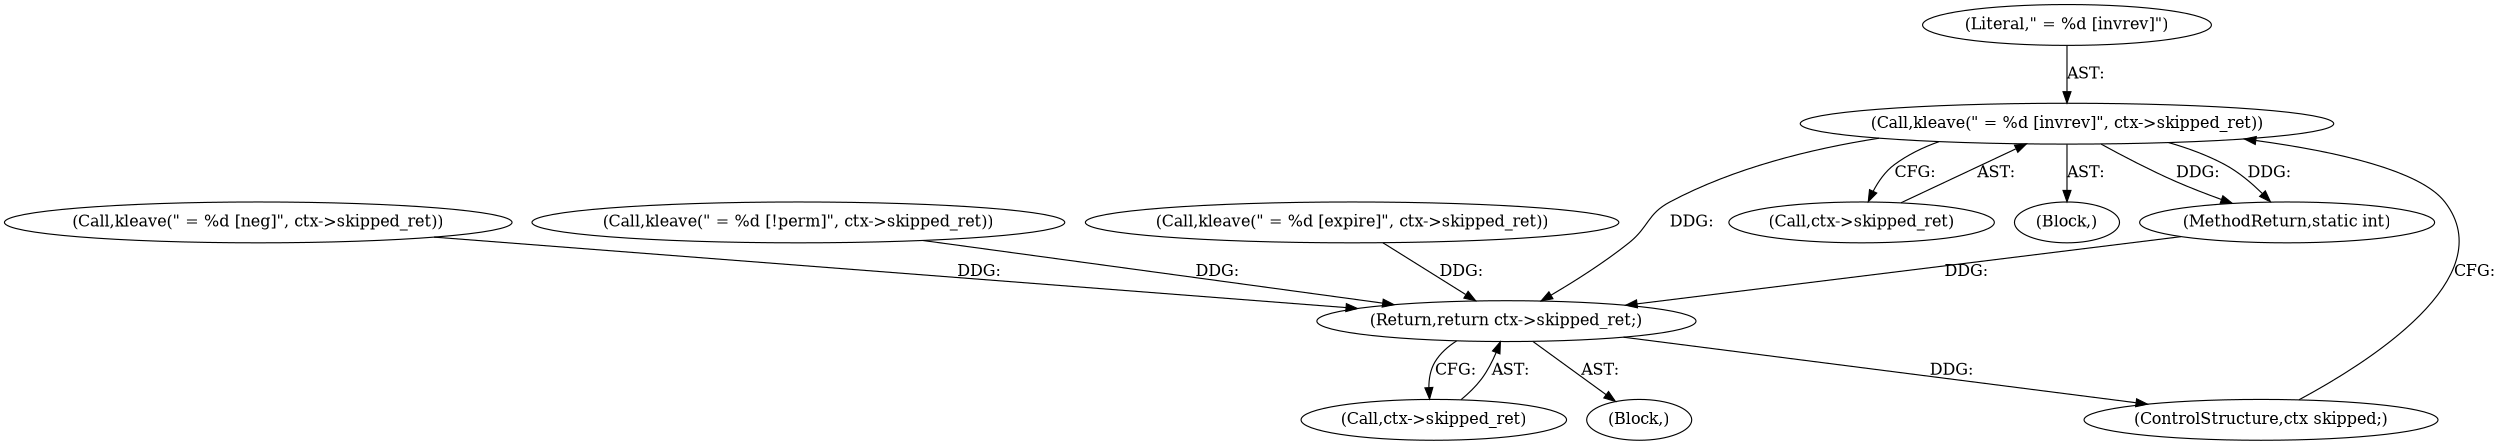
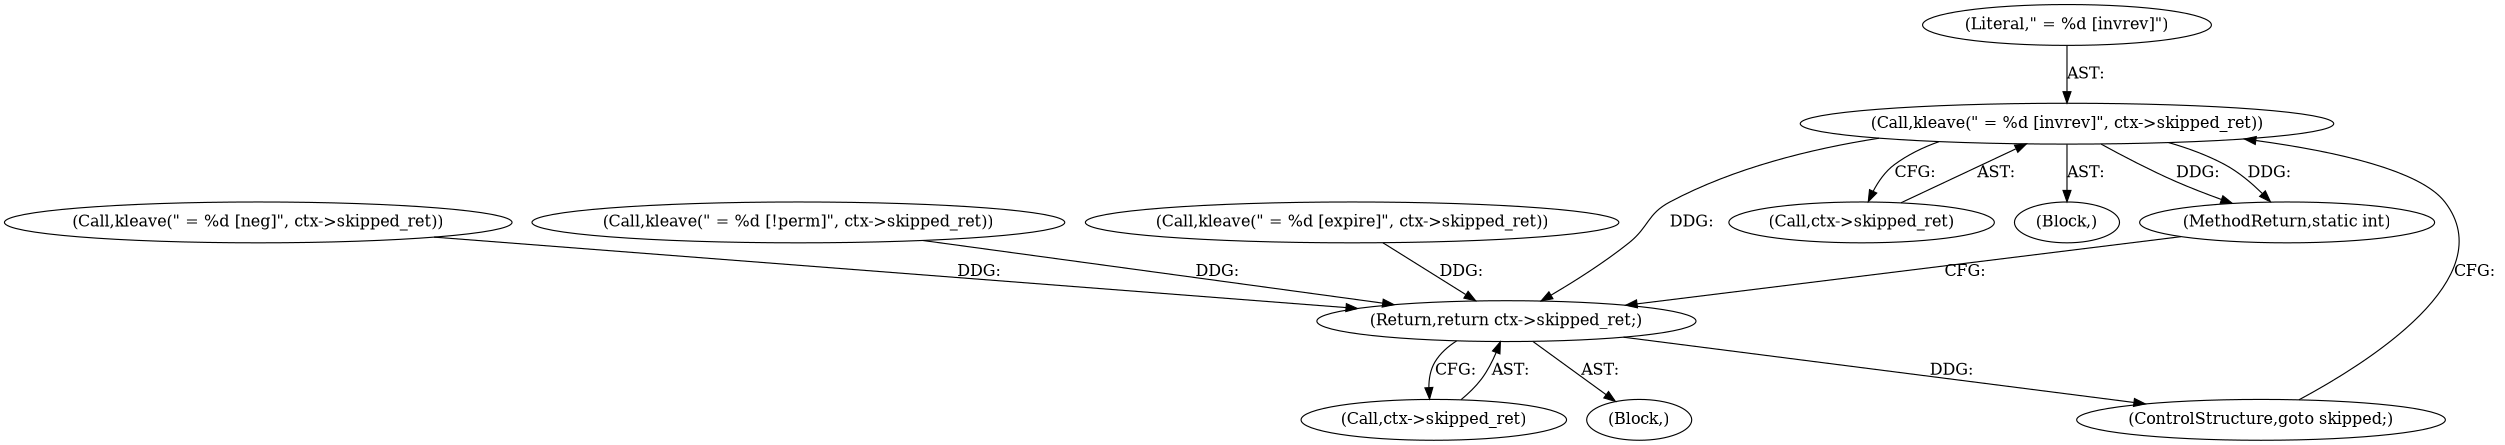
(1969, 272) -> (1968, 272)
(2261, 420) -> (2261, 420)
